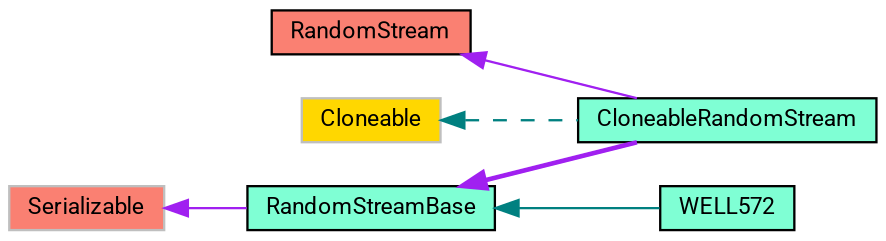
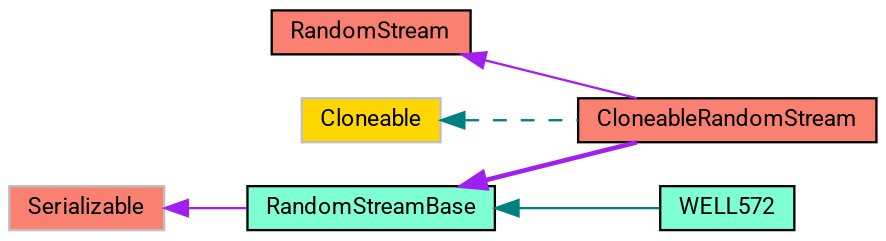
(727, 120) -> (727, 120)
